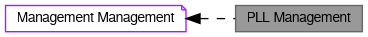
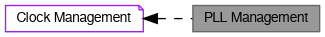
(96, 19) -> (74, 19)
